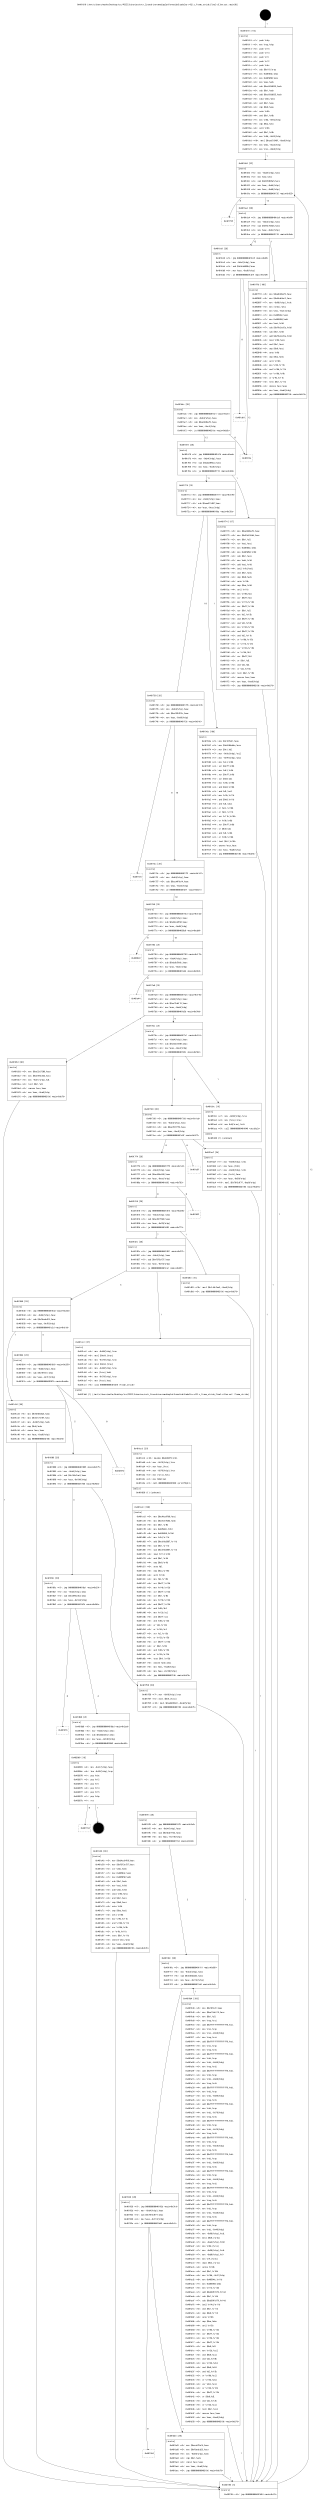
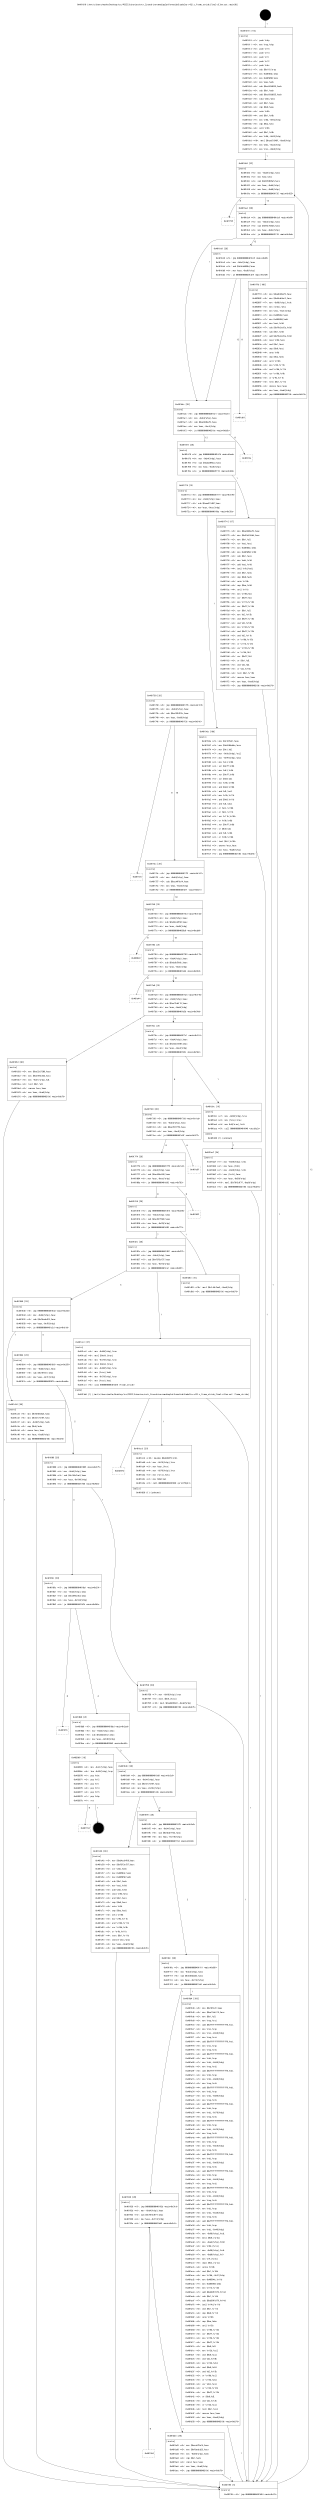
(273, 259) -> (186, 306)
(247, 366) -> (221, 339)
(206, 478) -> none
(191, 603) -> none
none -> (173, 978)
(199, 1144) -> (232, 1145)
(92, 1422) -> (135, 1432)
(162, 1591) -> none
none -> (146, 1779)
(254, 1883) -> (249, 1932)
(194, 1992) -> (191, 1991)
(147, 2338) -> (149, 2339)
